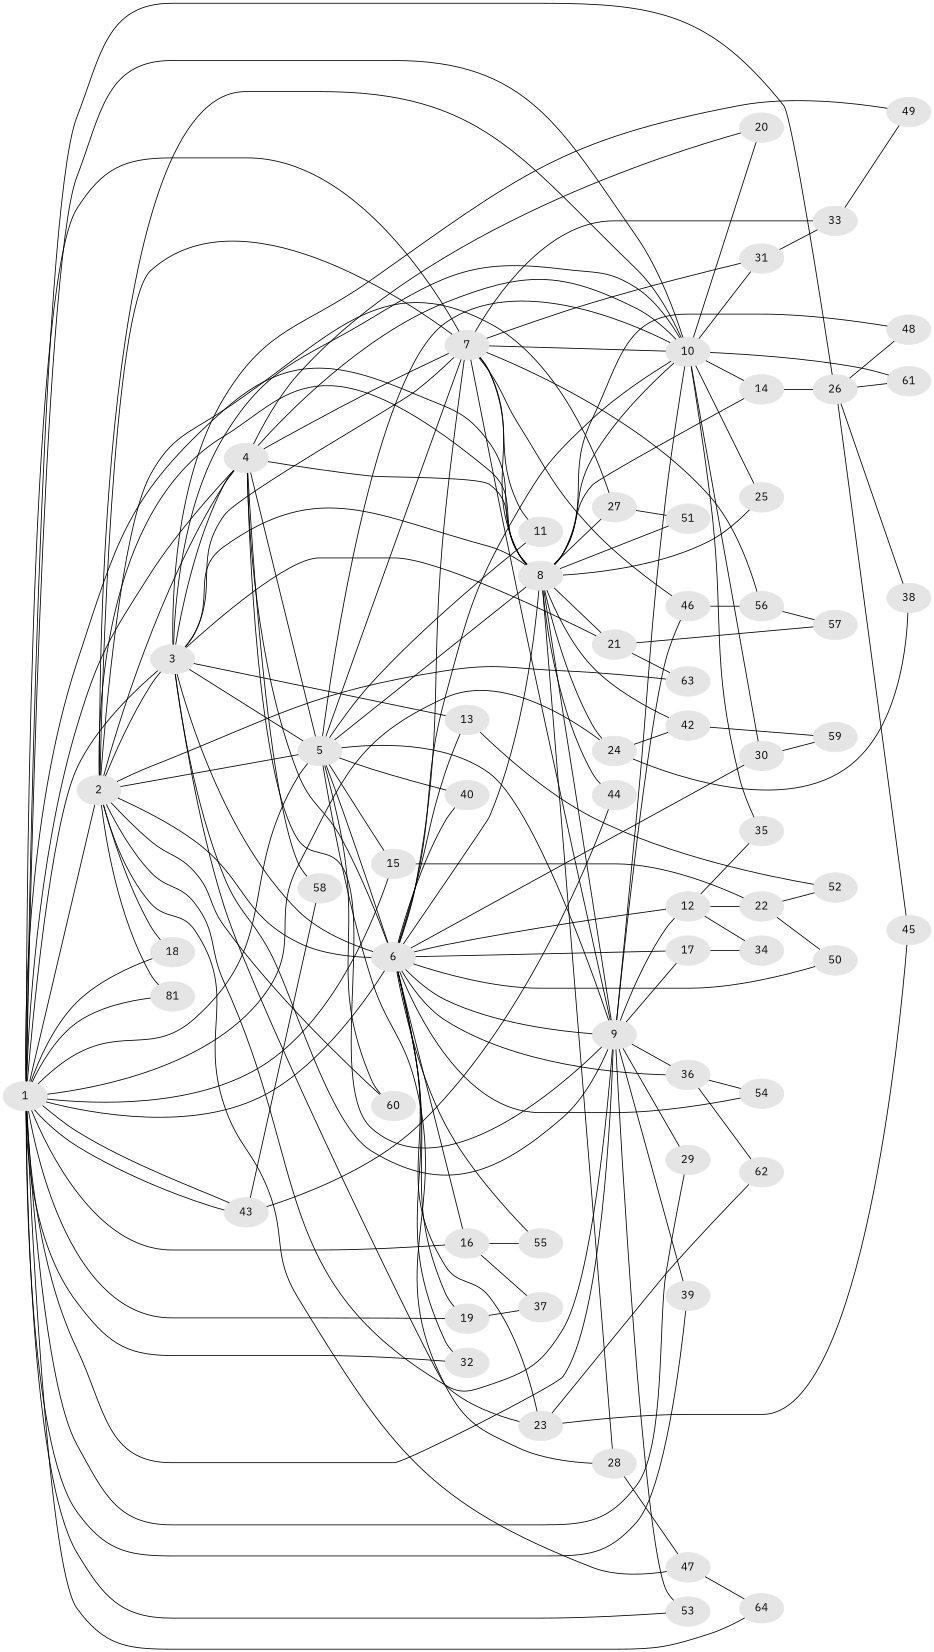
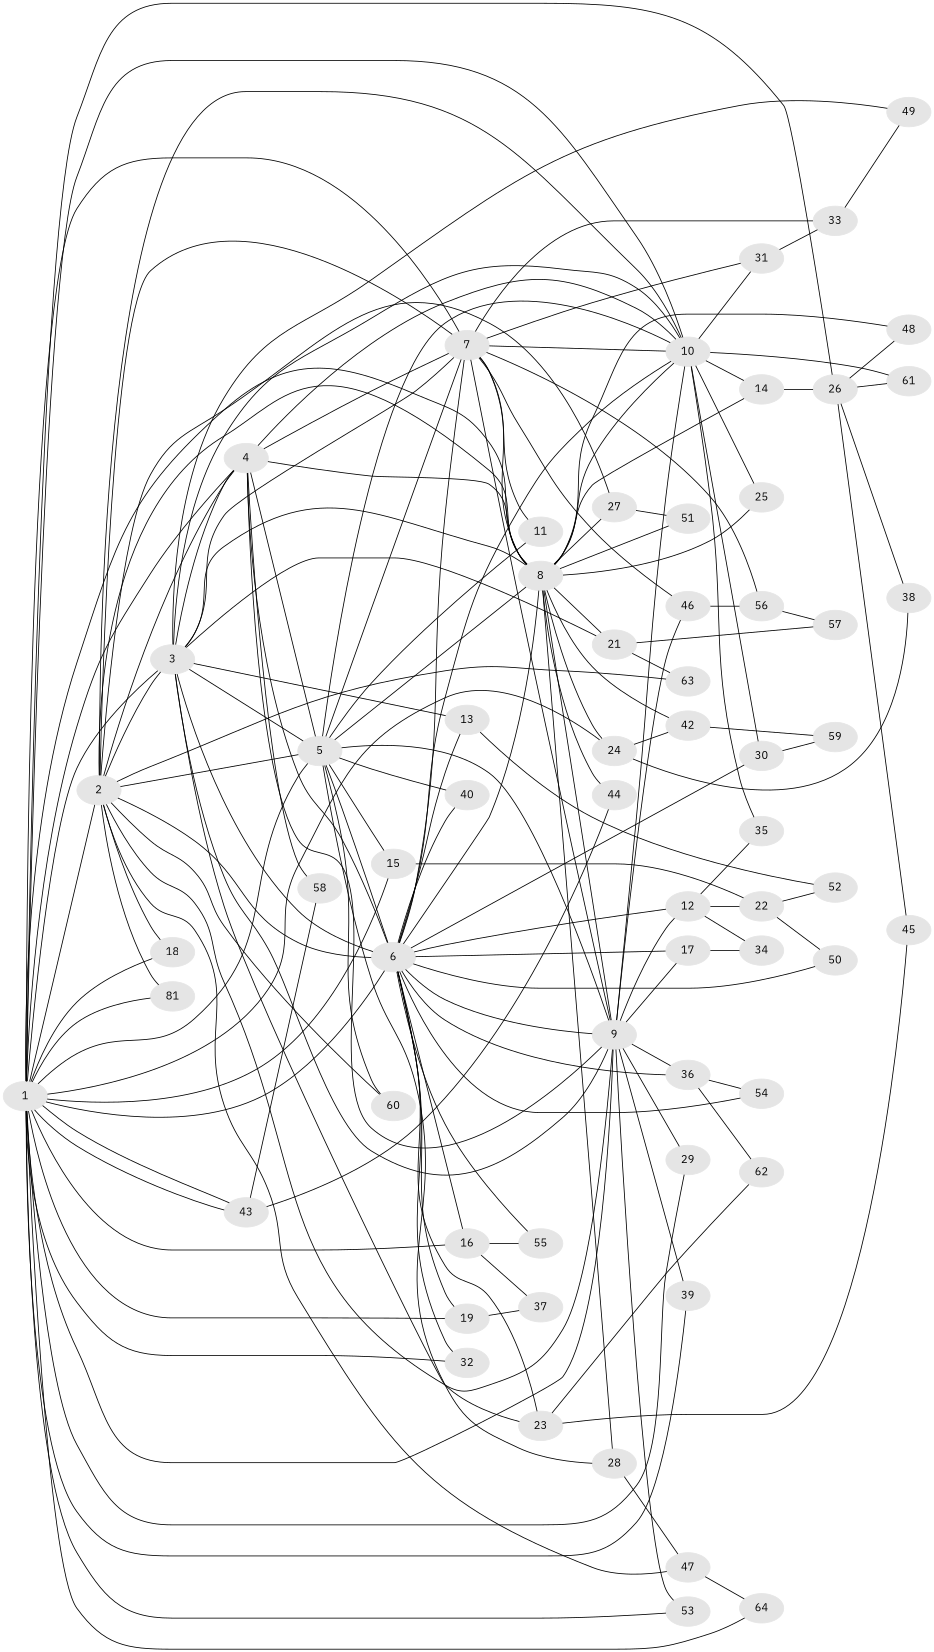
(762, 128) -> none
